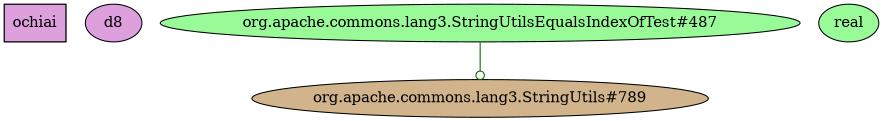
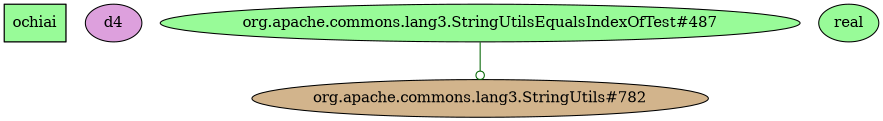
(35, 23) -> (35, 23)
(114, 23) -> (114, 23)
(480, 98) -> (480, 98)
